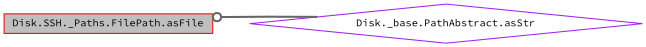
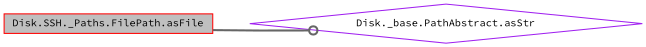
(269, 17) -> (261, 31)
